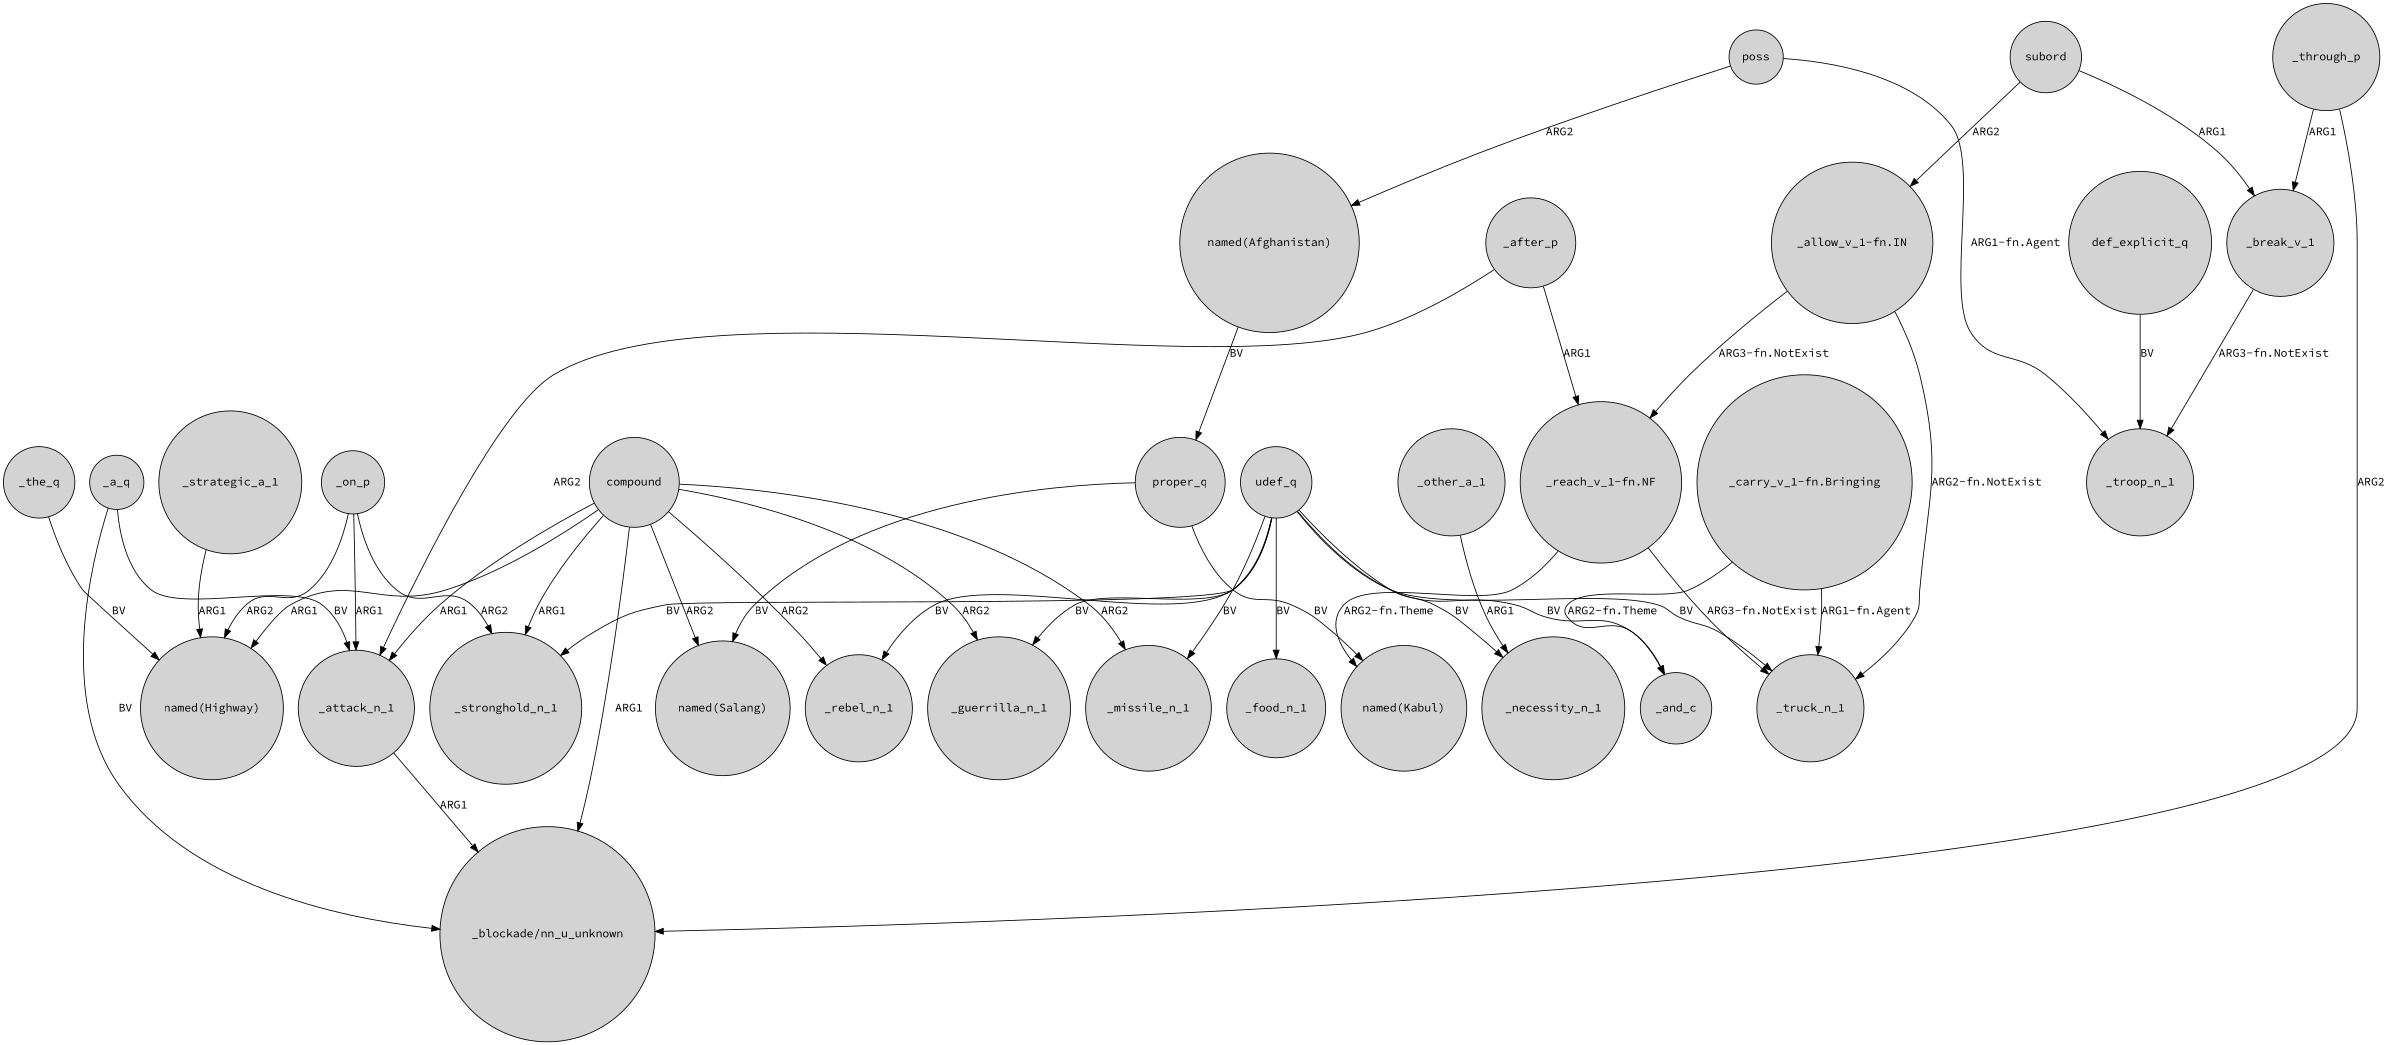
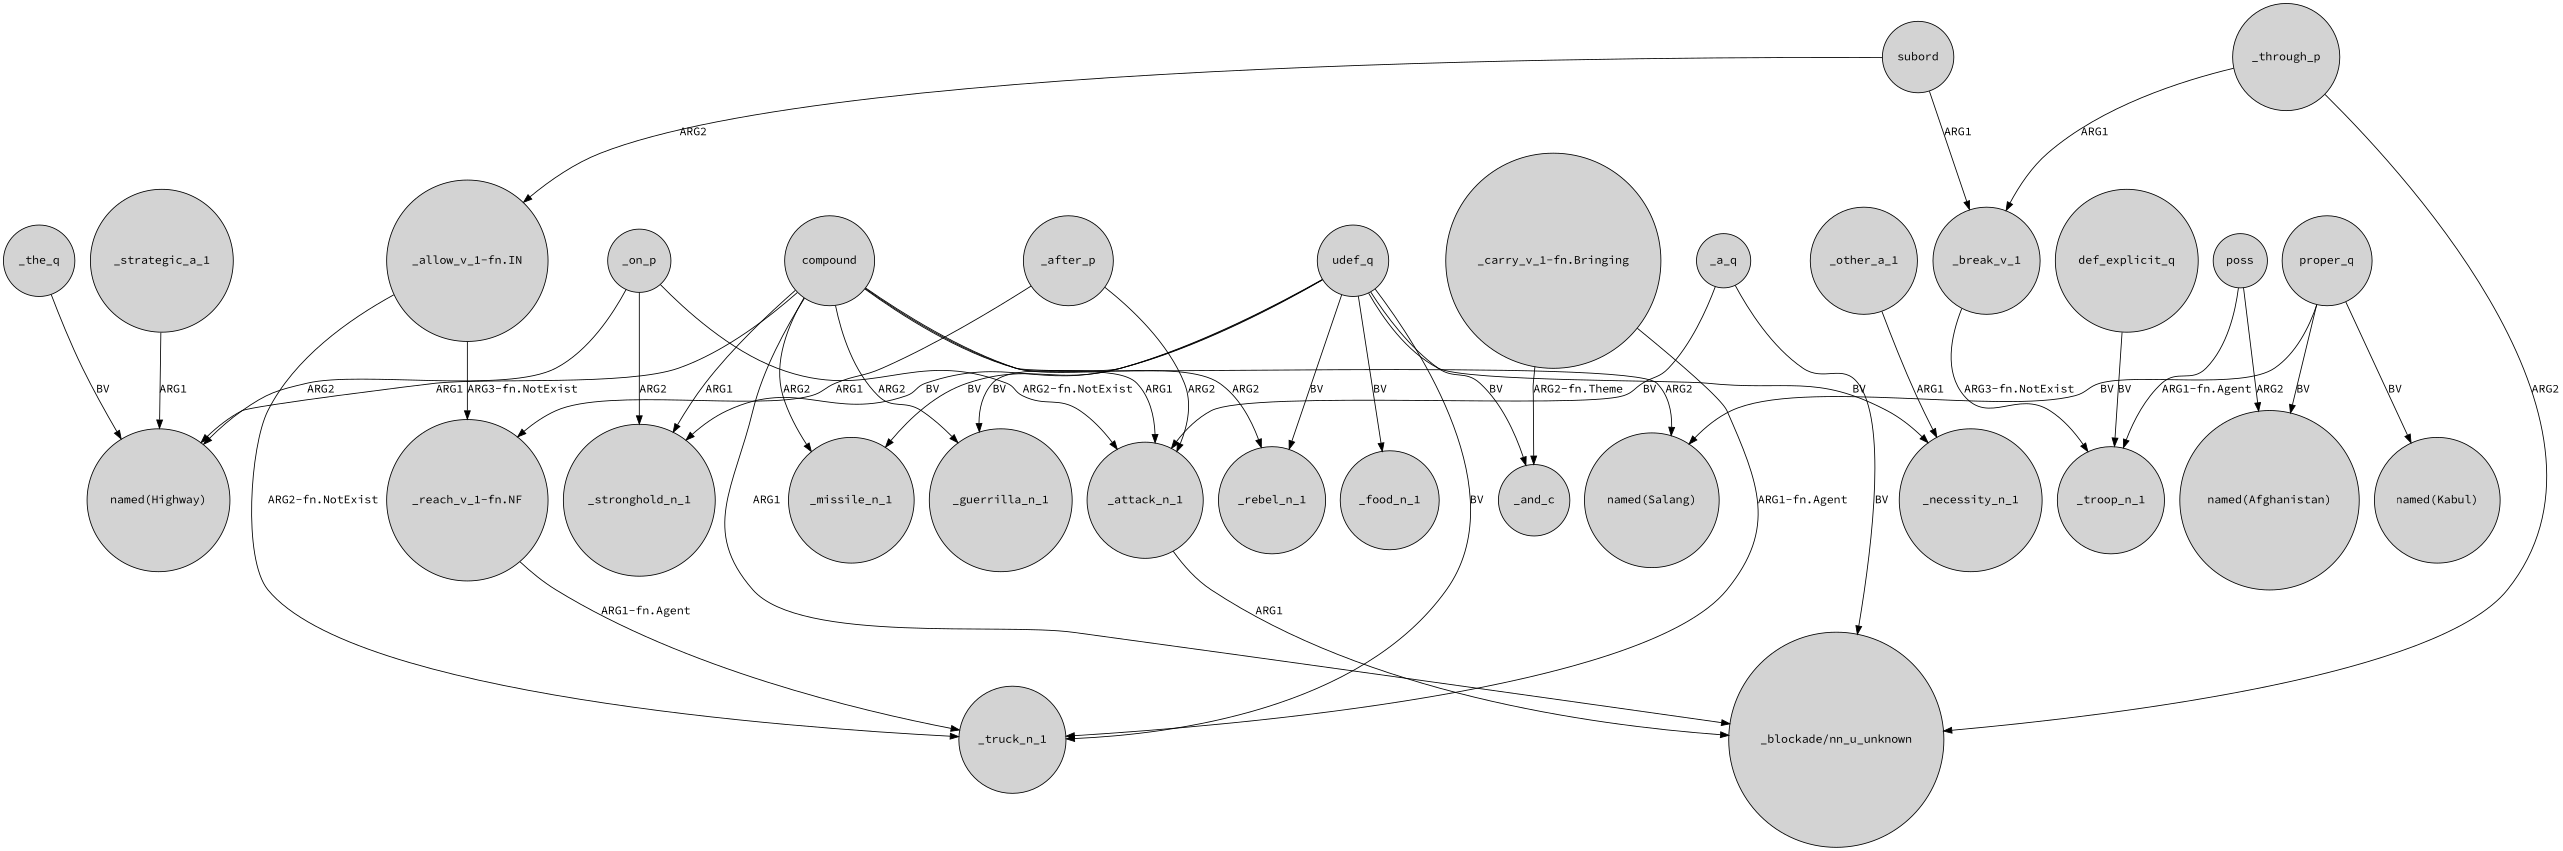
(1219, 379) -> (2305, 355)
(1383, 593) -> none
(370, 611) -> (1078, 389)
(1762, 611) -> (646, 611)
